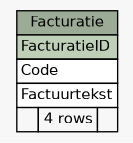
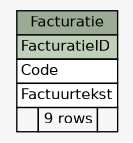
(69, 119) -> (69, 119)
